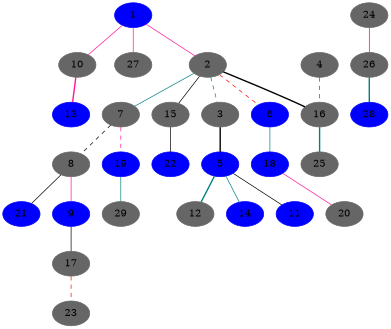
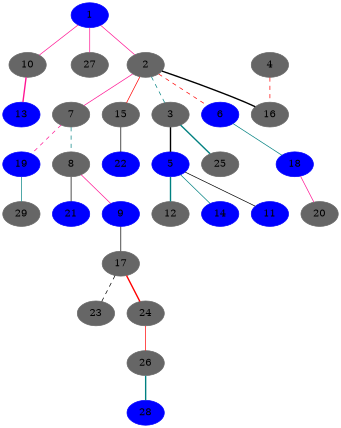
(164, 90) -> (108, 90)
(189, 90) -> (133, 90)
(96, 139) -> (71, 140)
(320, 140) -> (195, 139)
(71, 289) -> (108, 289)
none -> (133, 289)
